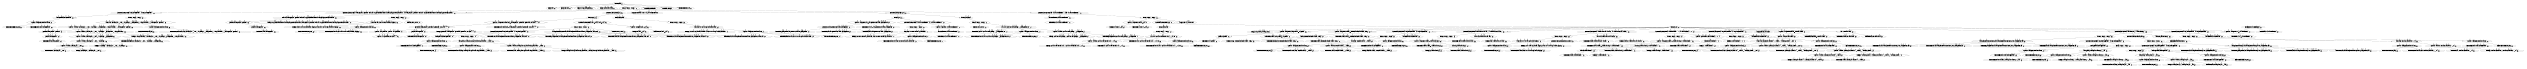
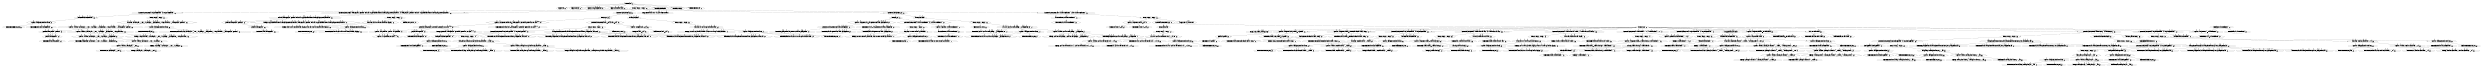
(1562, 41) -> none
